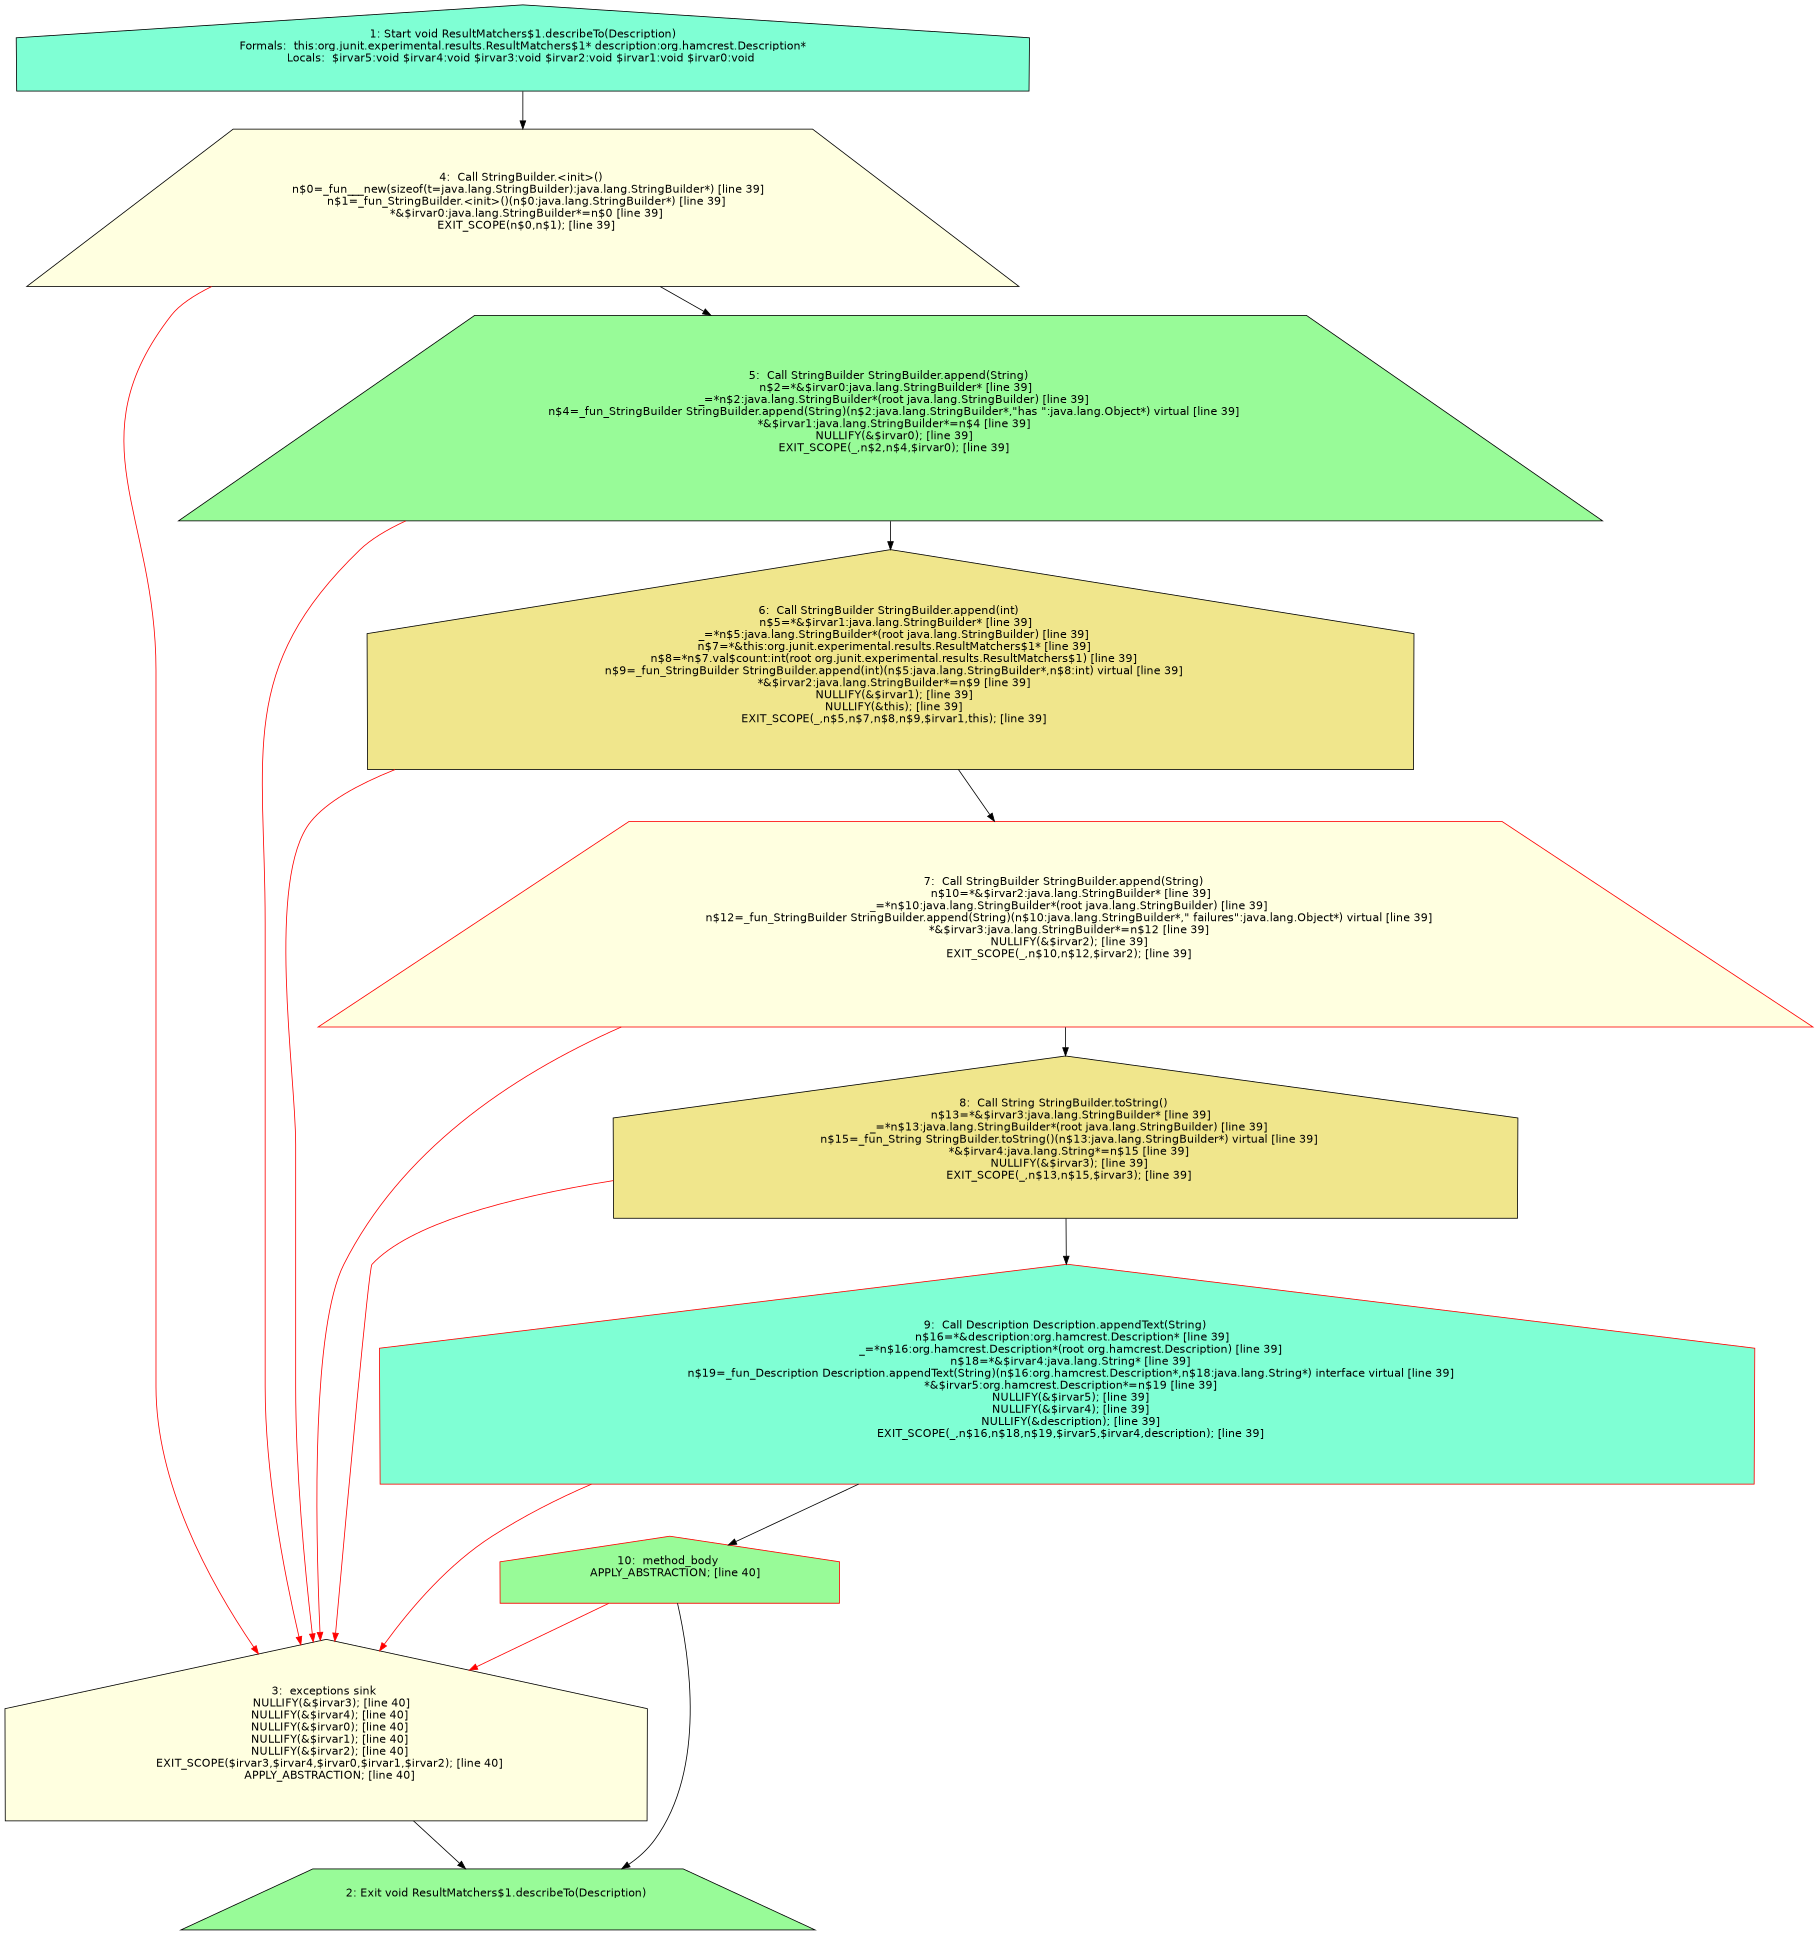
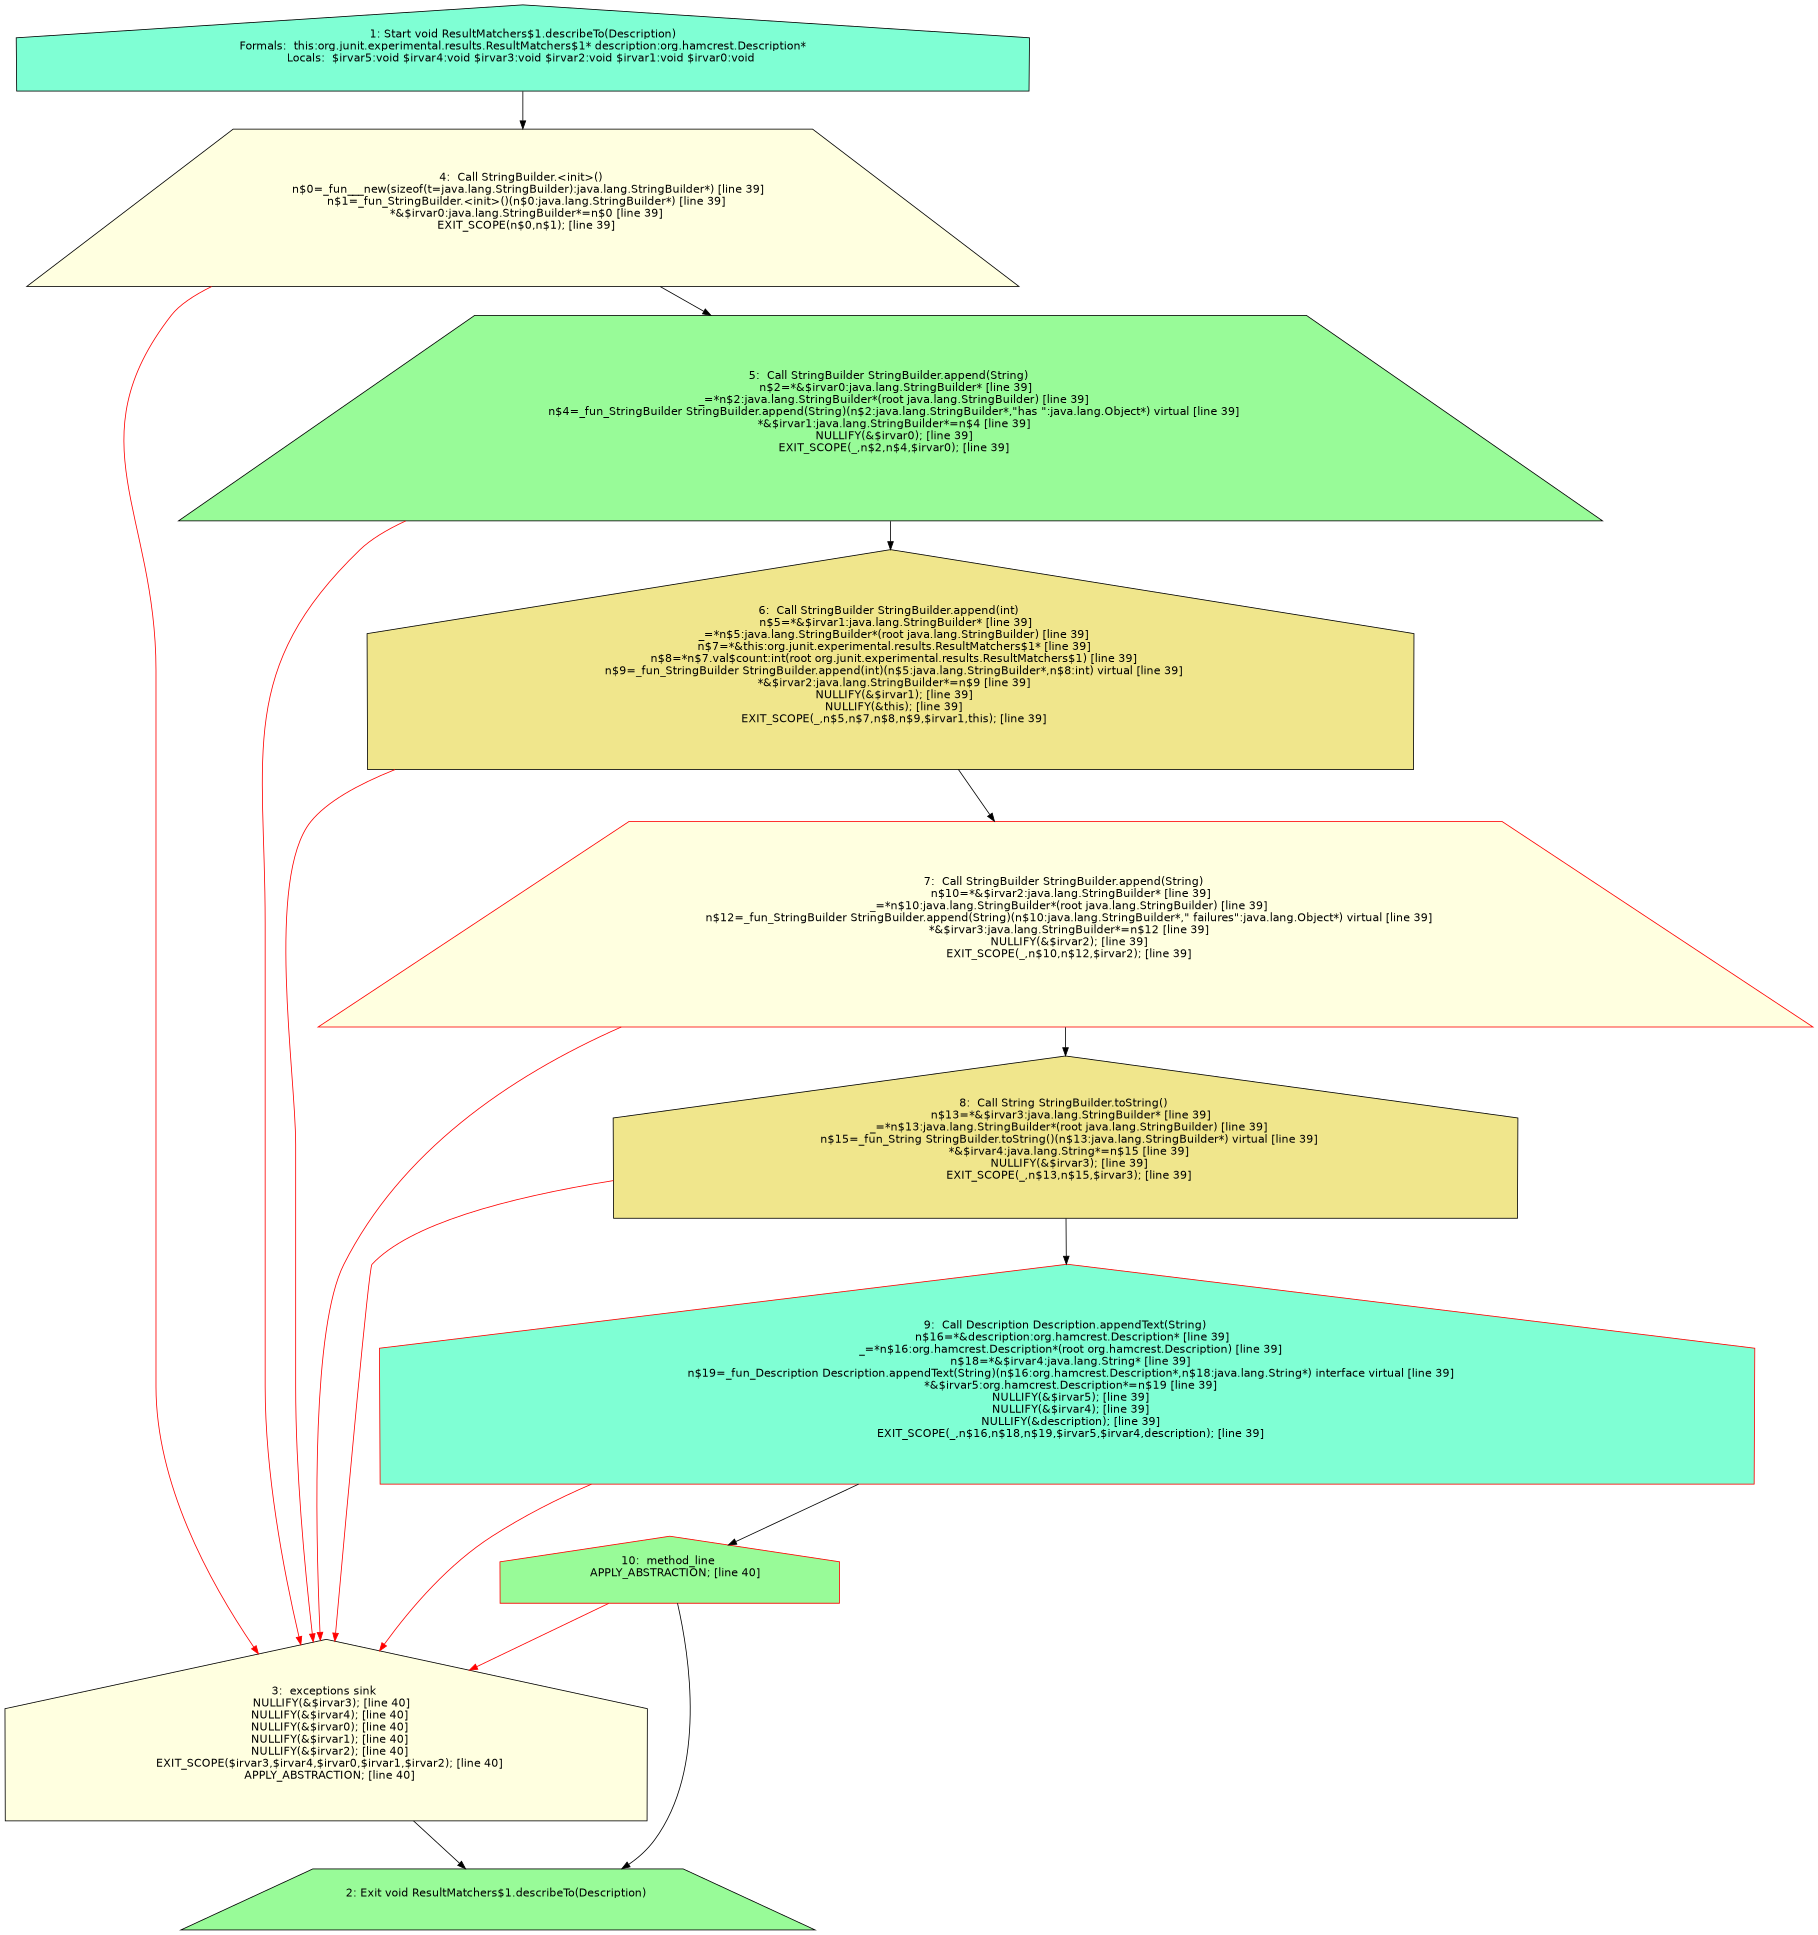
(670, 1573) -> (670, 1573)
